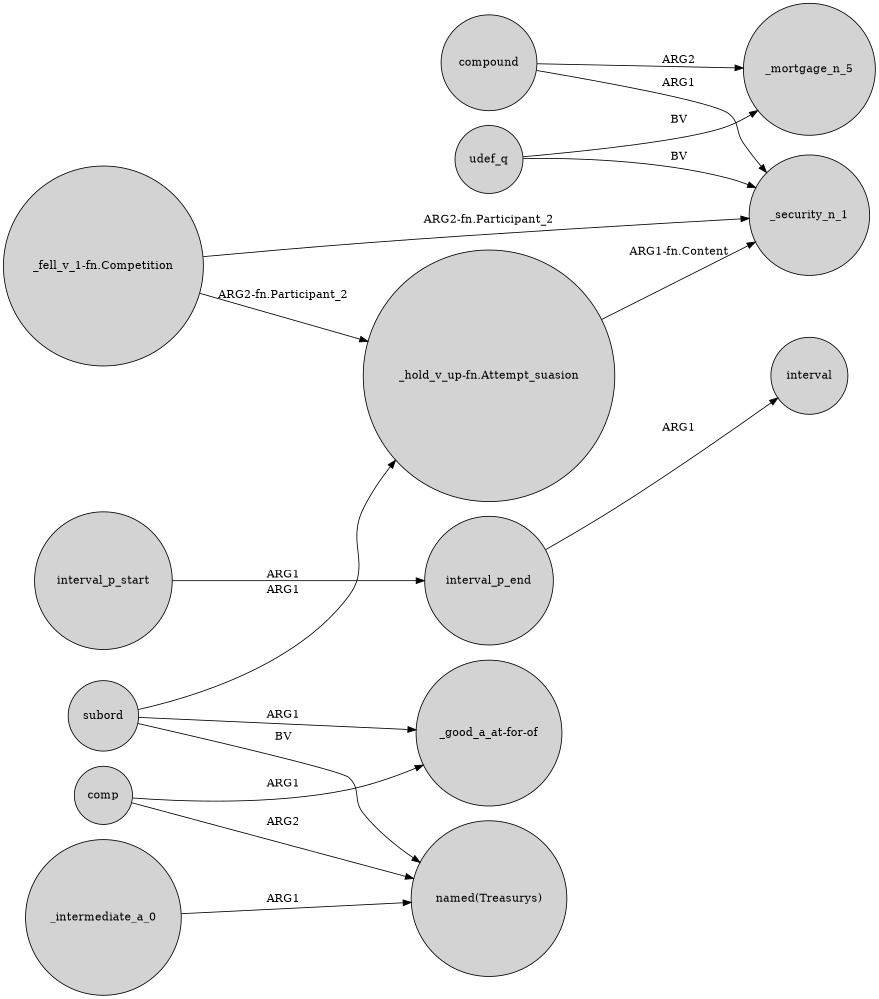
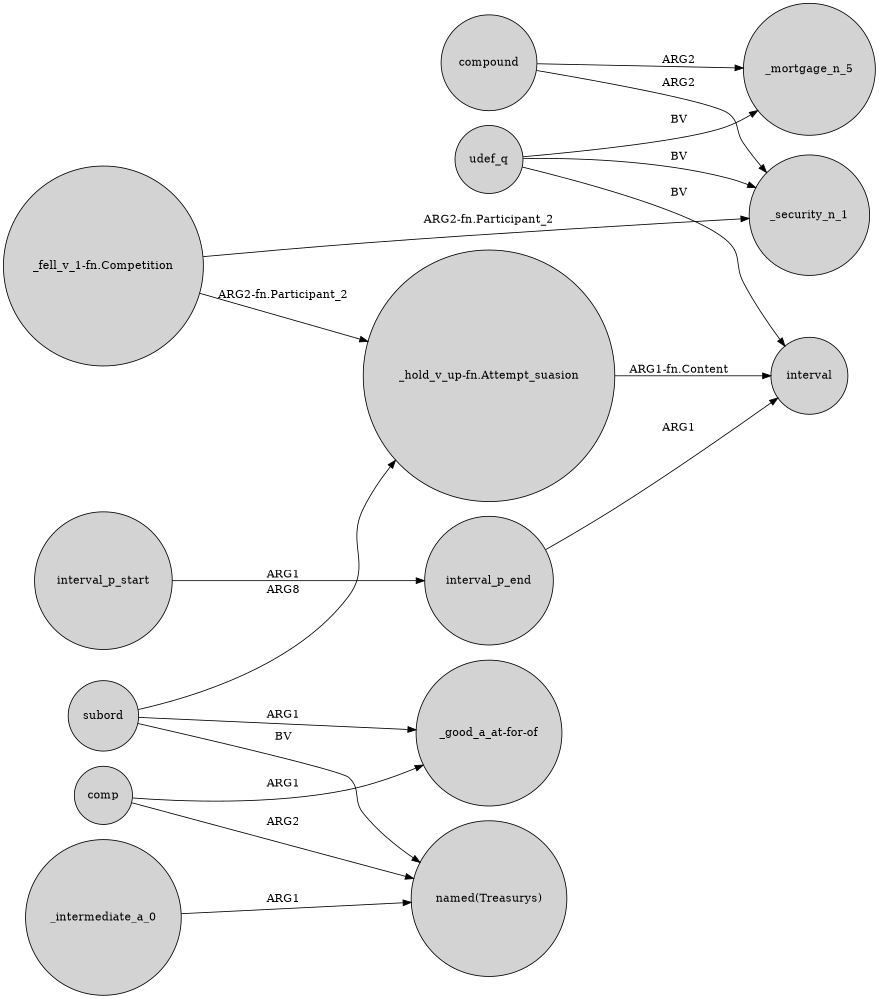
(679, 83) -> (679, 83)
none -> (681, 216)
(675, 283) -> (689, 376)
(283, 590) -> (283, 590)
